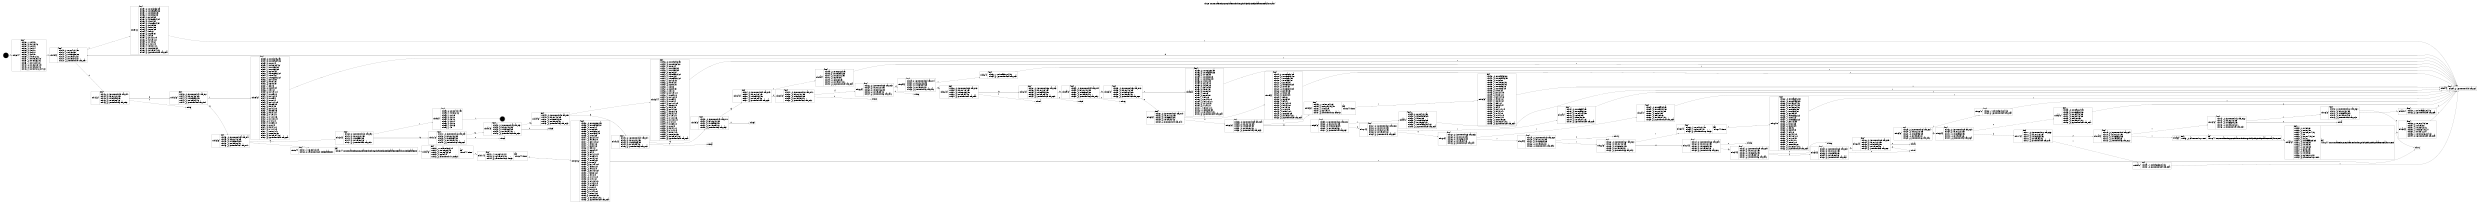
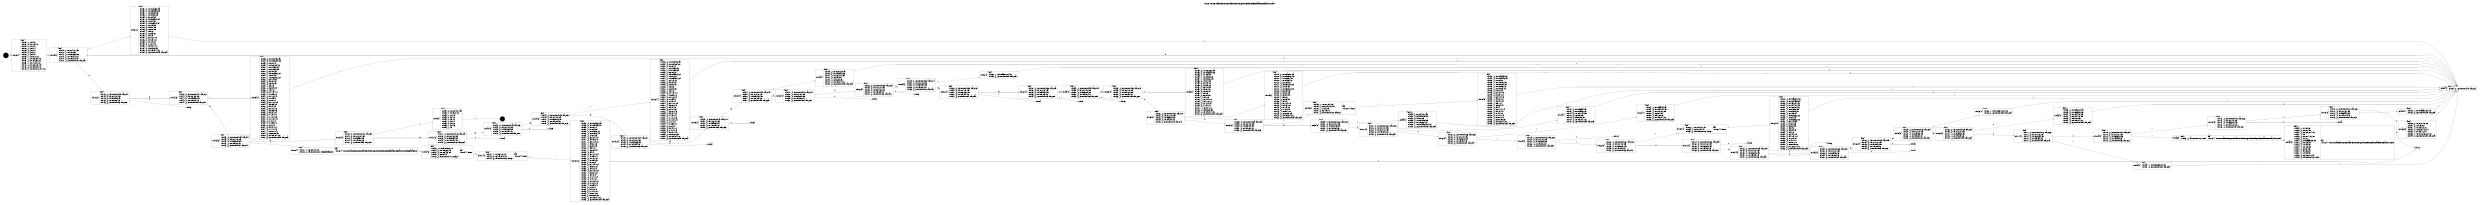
(1900, 149) -> (1892, 139)
